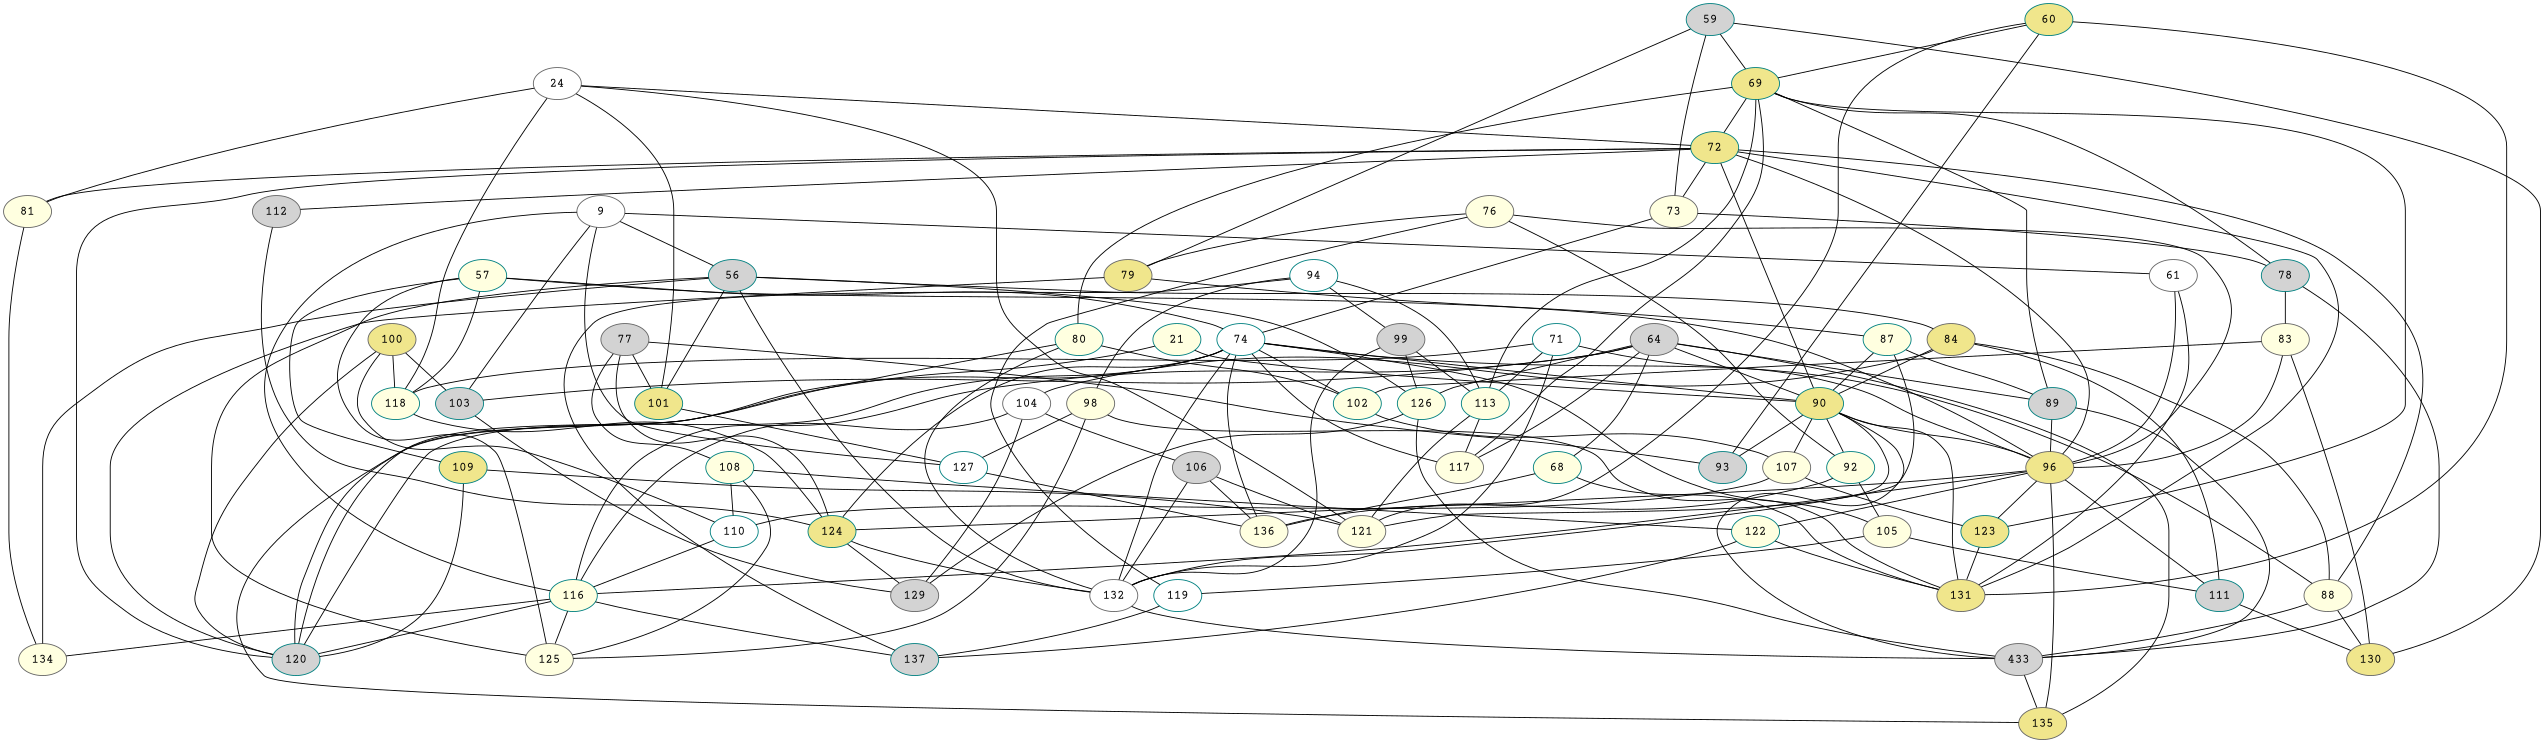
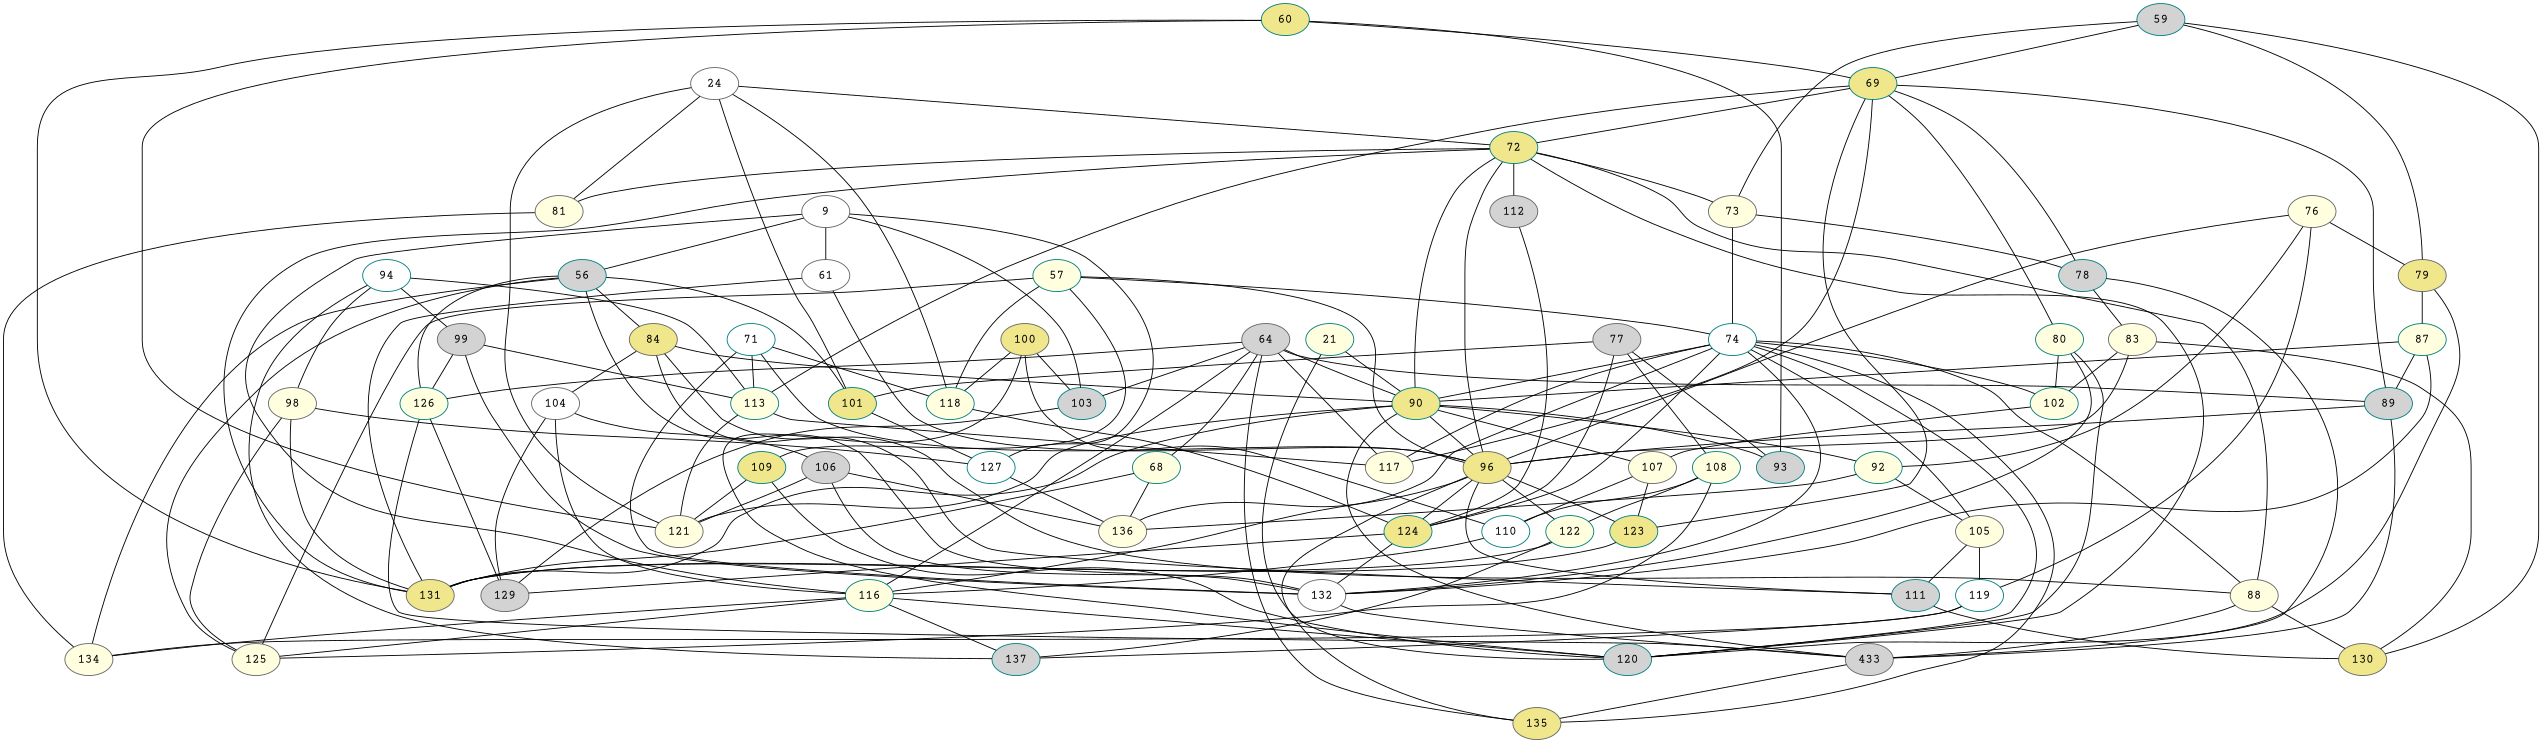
none -> (714, 639)
